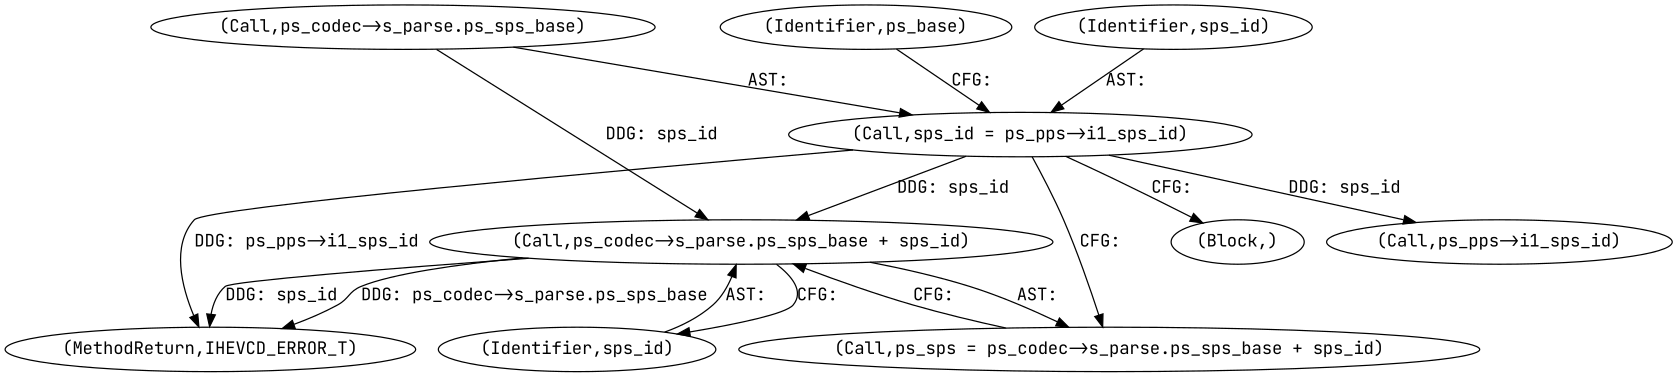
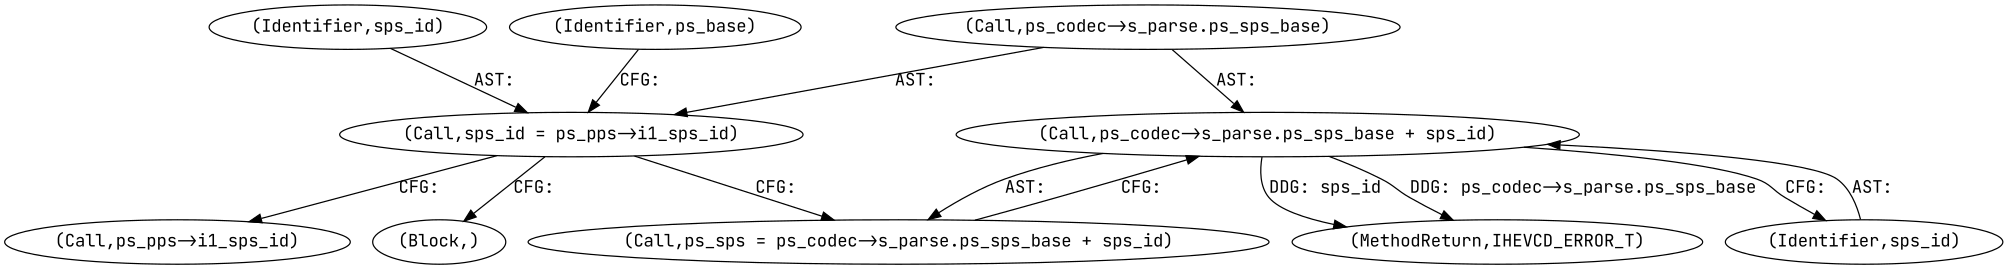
(662, 135) -> (1242, 81)
(473, 185) -> none
(887, 186) -> none
(1344, 188) -> (424, 188)
